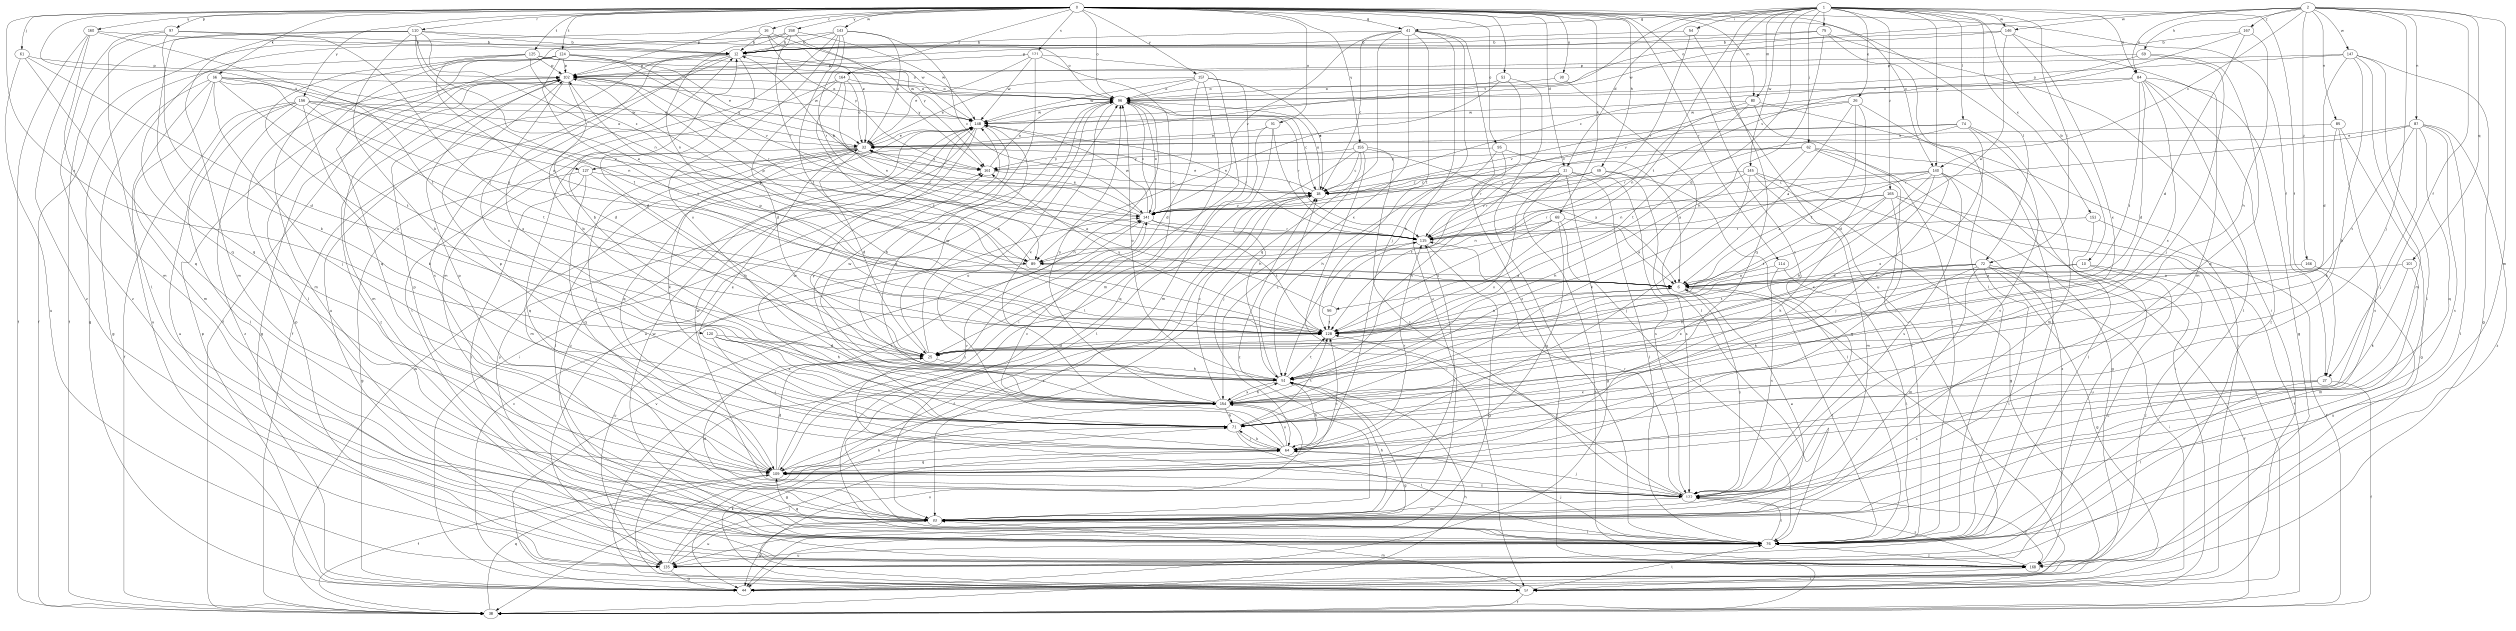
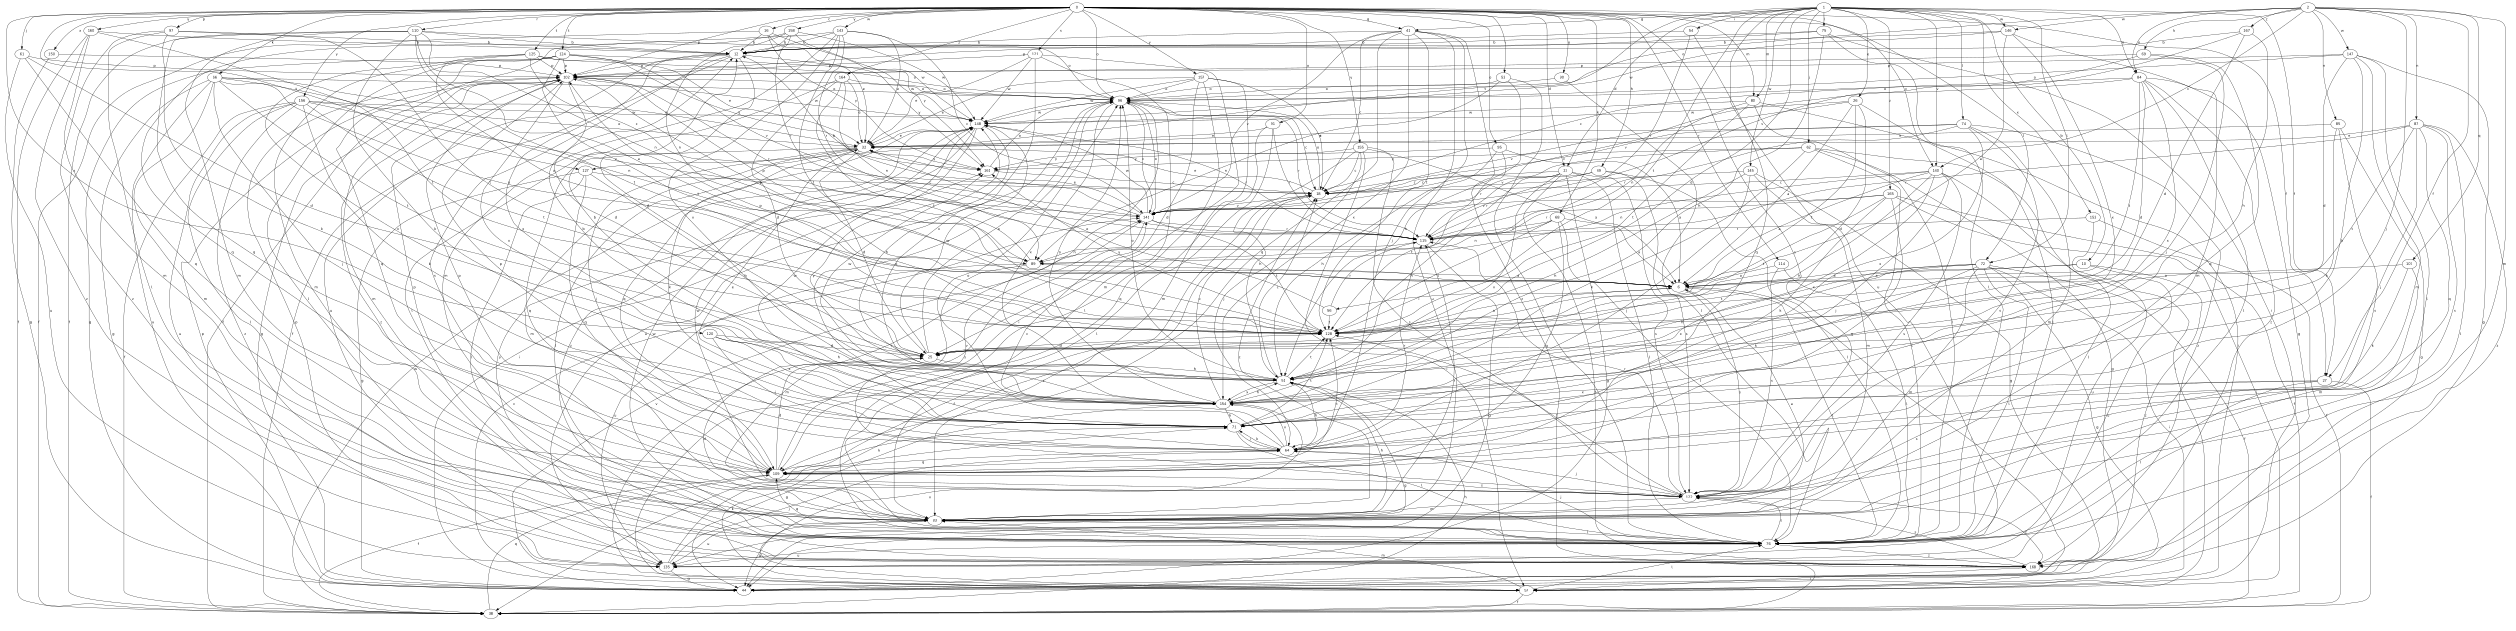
none -> (52, 54)
(2309, 264) -> none
(2036, 295) -> (2209, 309)
none -> (790, 387)
